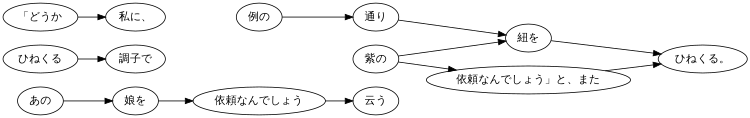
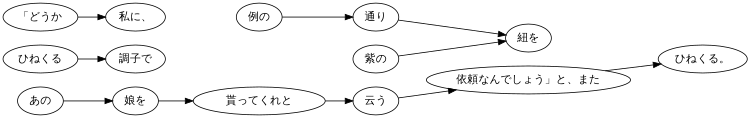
(602, 47) -> none
(423, 65) -> (423, 94)
(259, 101) -> (259, 101)
